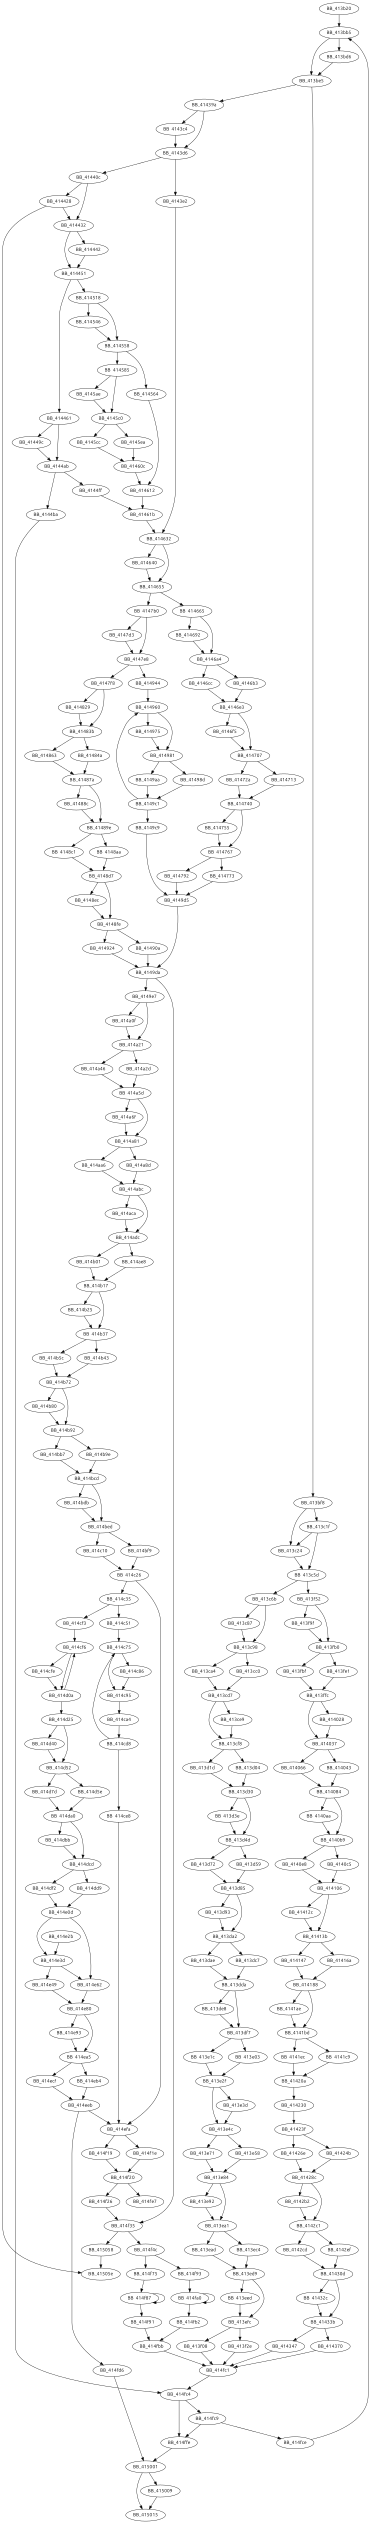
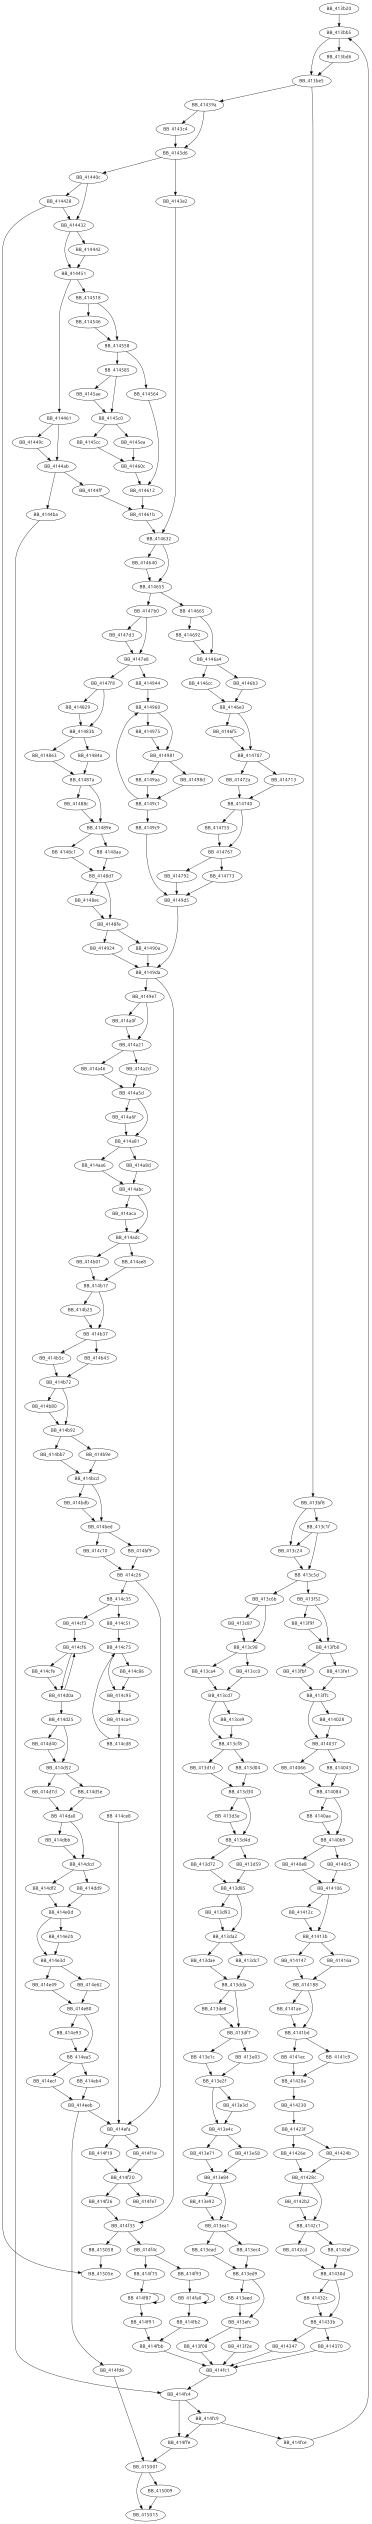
(119, 1778) -> none
(88, 1943) -> (61, 1923)
